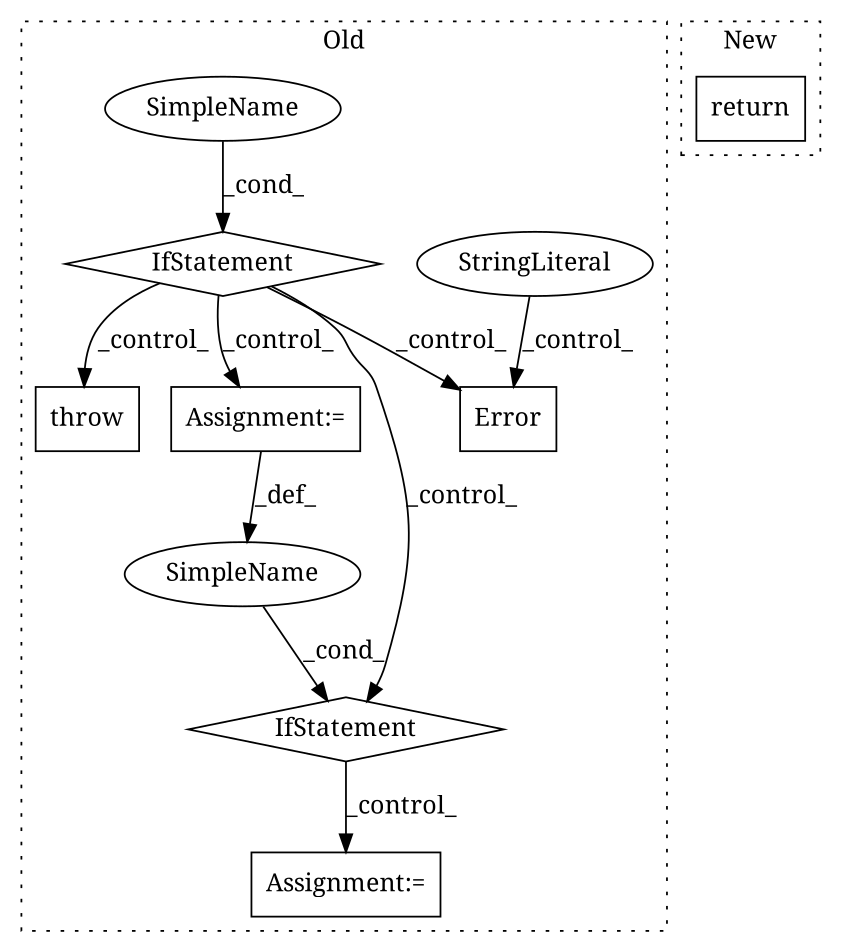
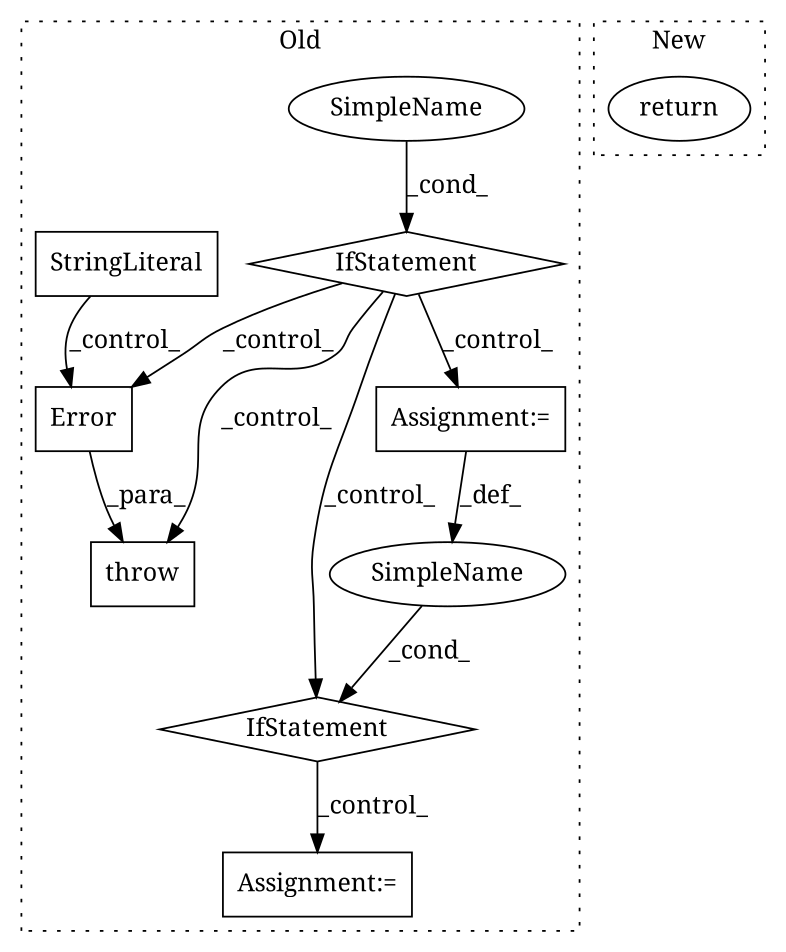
(751, 109) -> (679, 109)
(535, 264) -> (127, 264)
none -> (100, 489)
